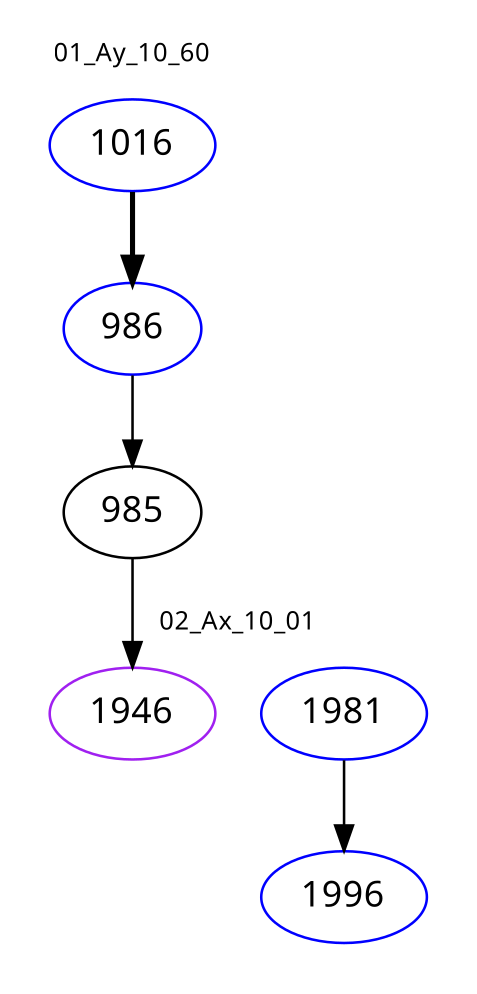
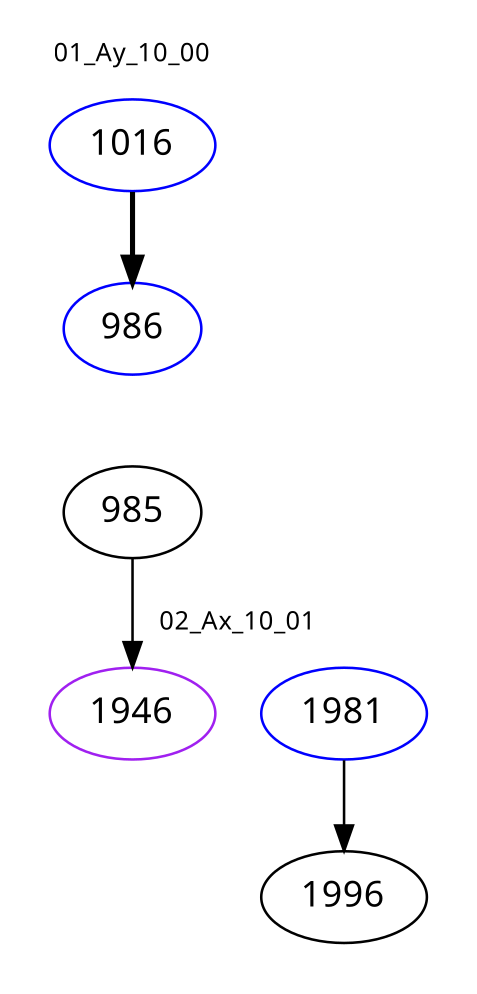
(133, 55) -> (133, 55)
(133, 408) -> none
(344, 897) -> (344, 897)
